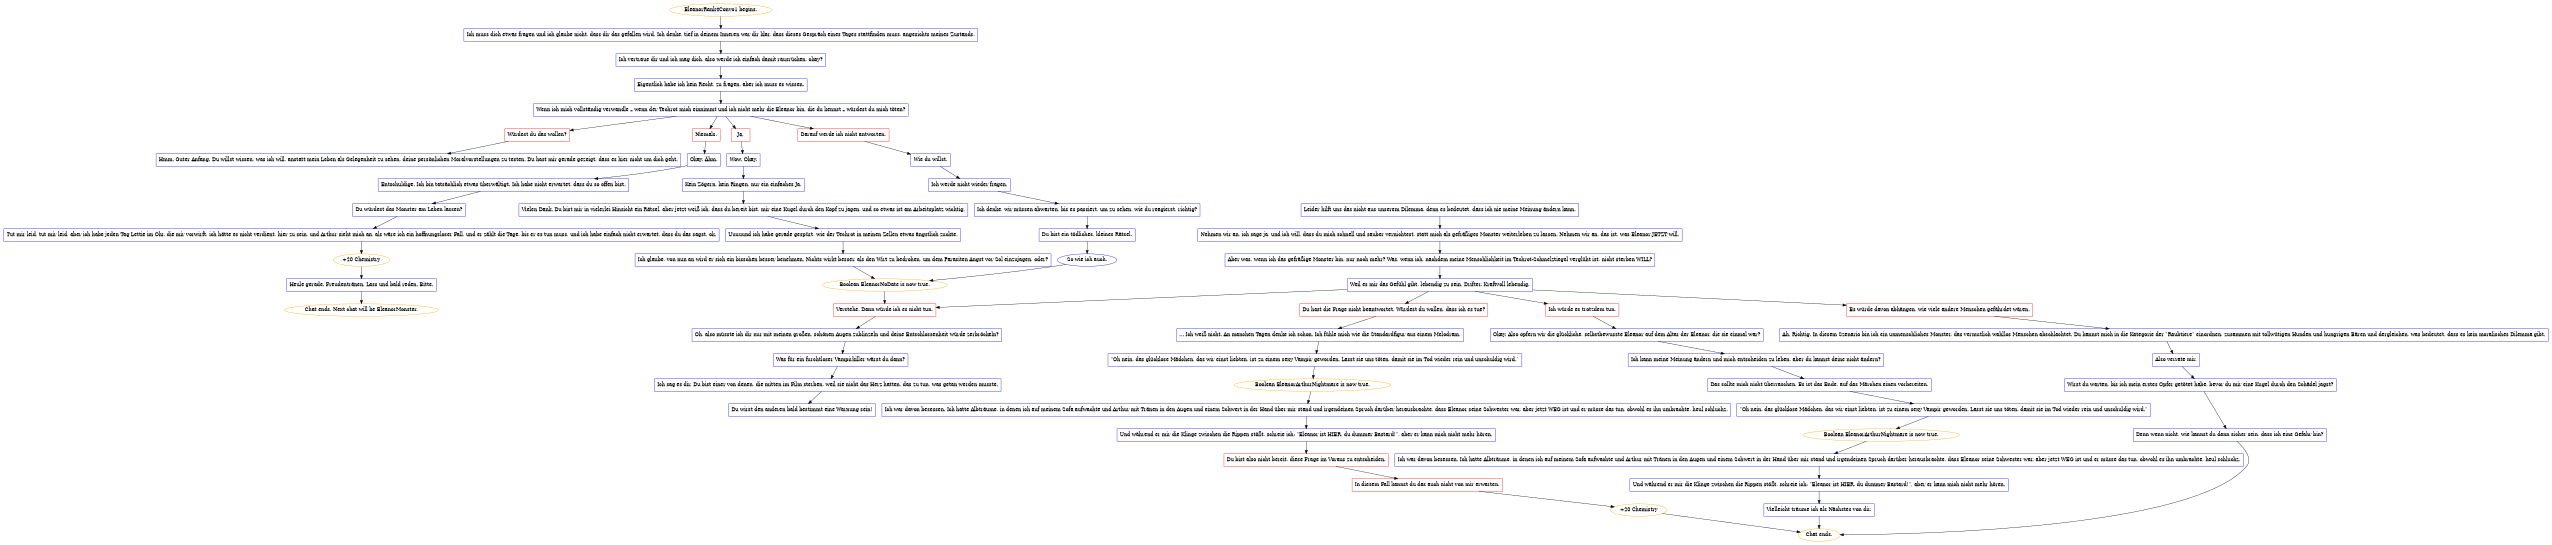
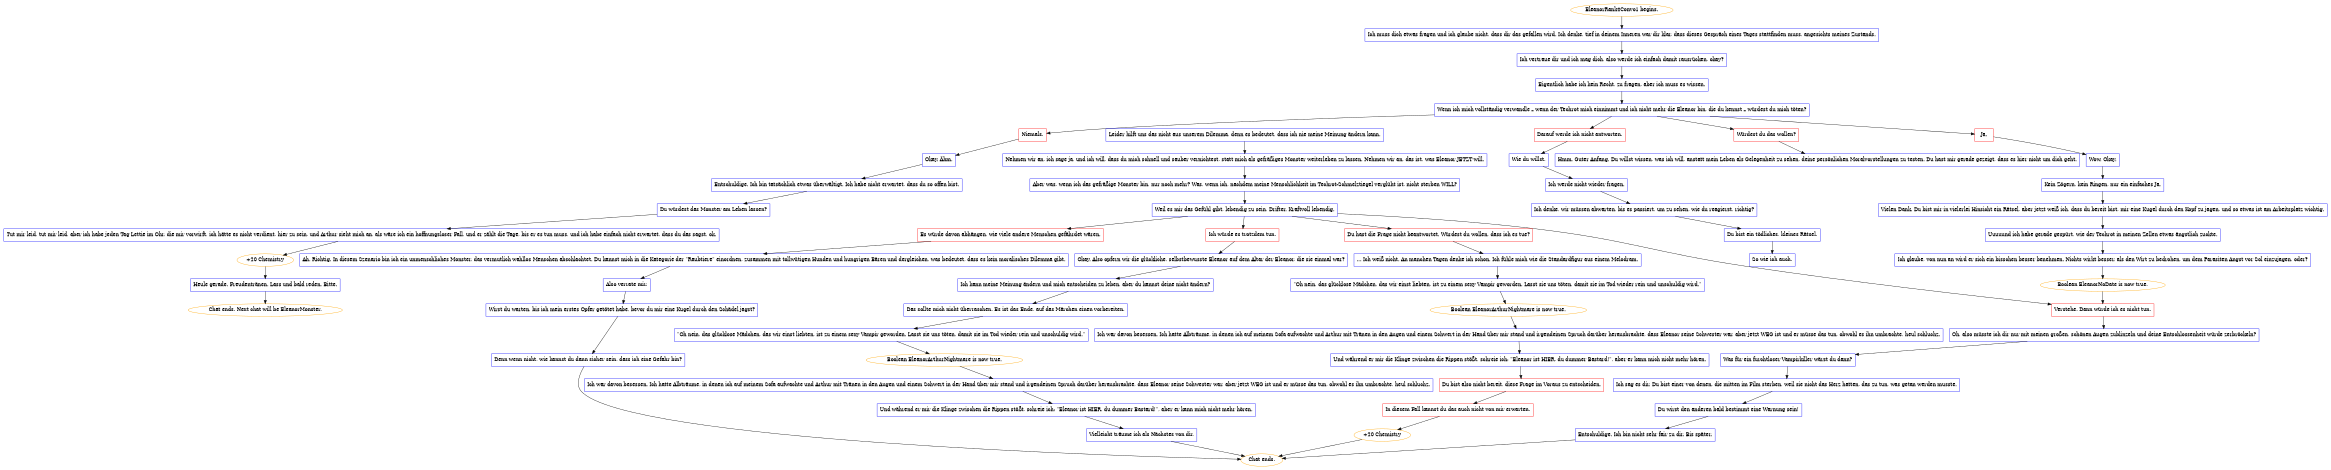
(1087, 260) -> (1772, 260)
(1000, 273) -> none
none -> (1645, 435)
